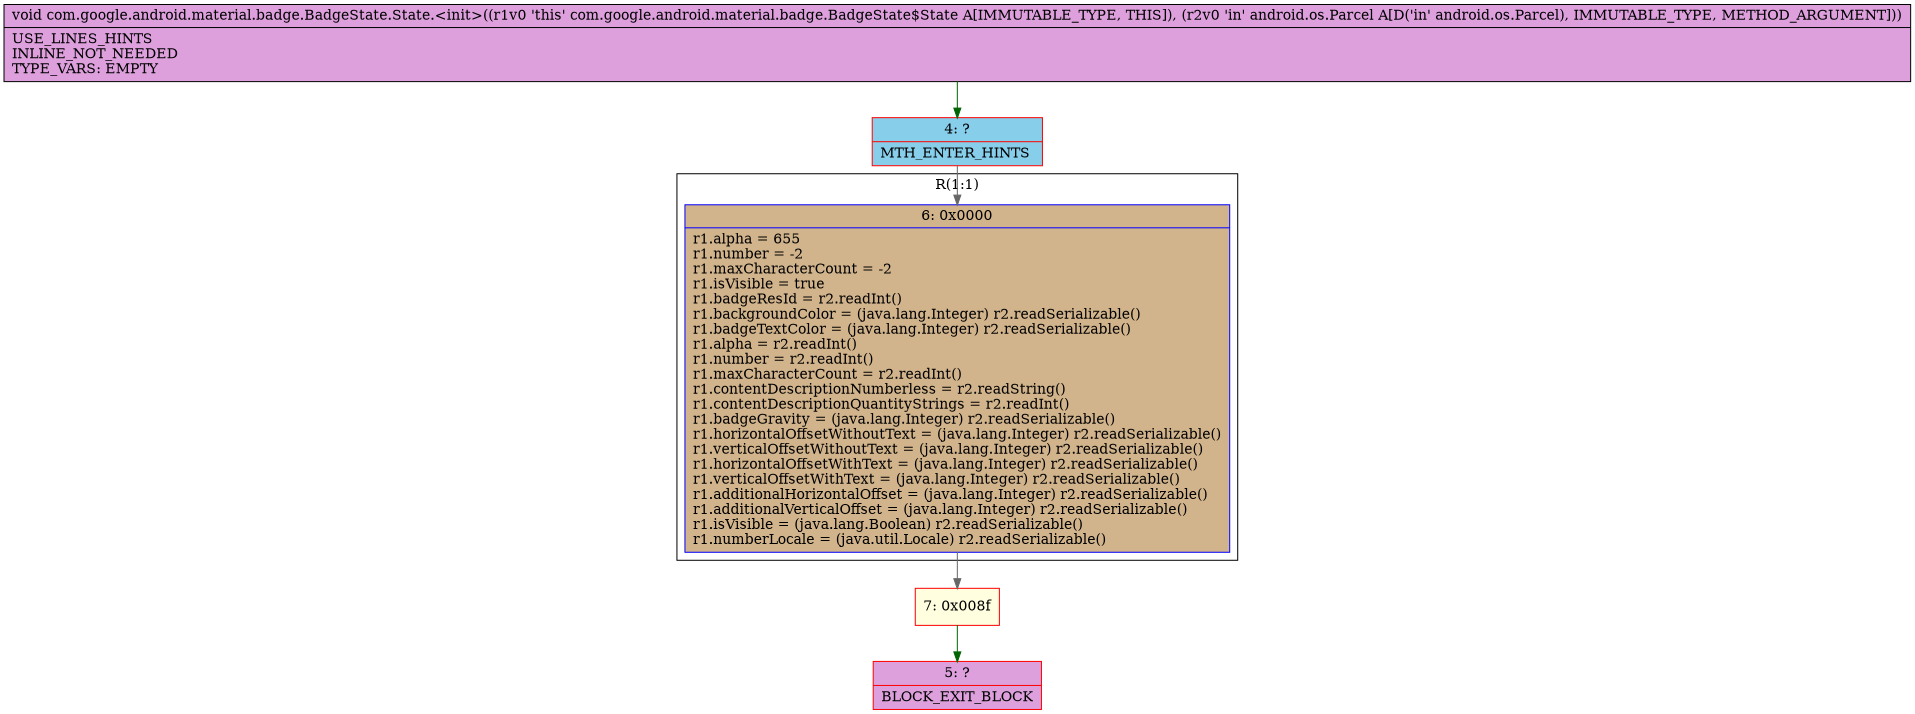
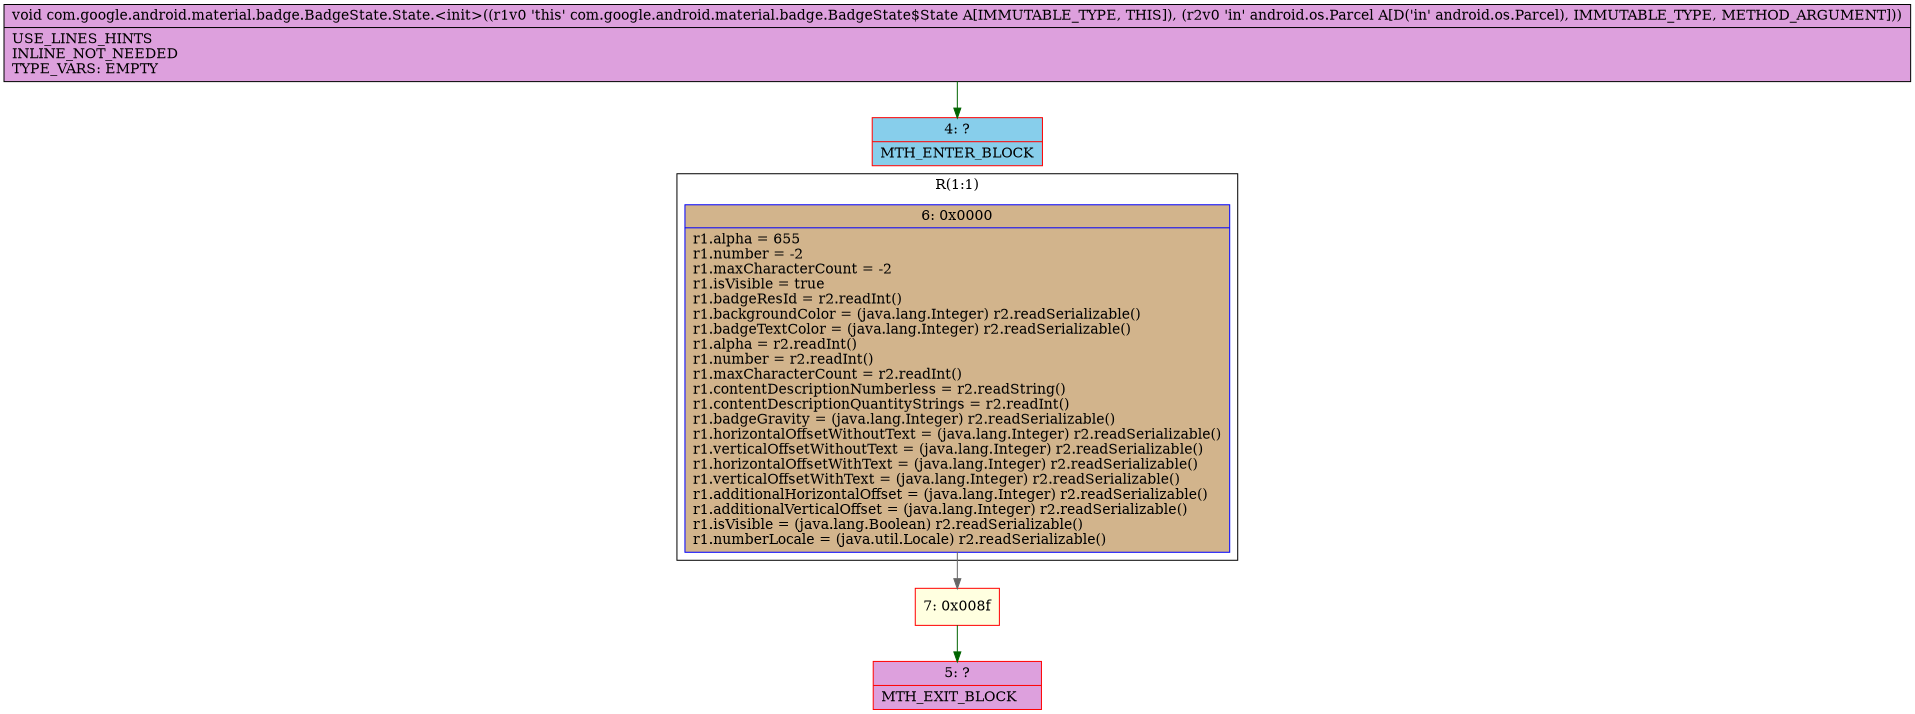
(955, 153) -> (957, 153)
(957, 180) -> none
(957, 697) -> (949, 697)
